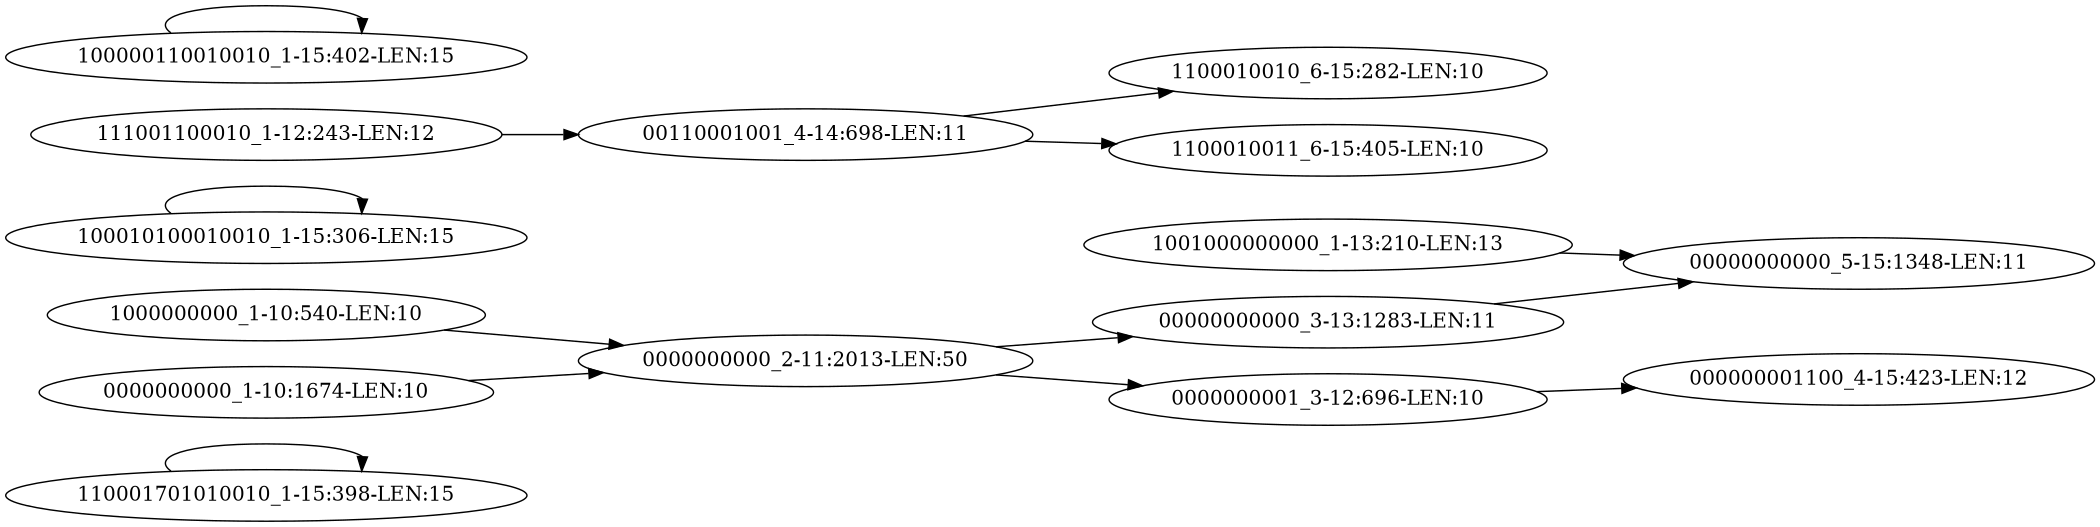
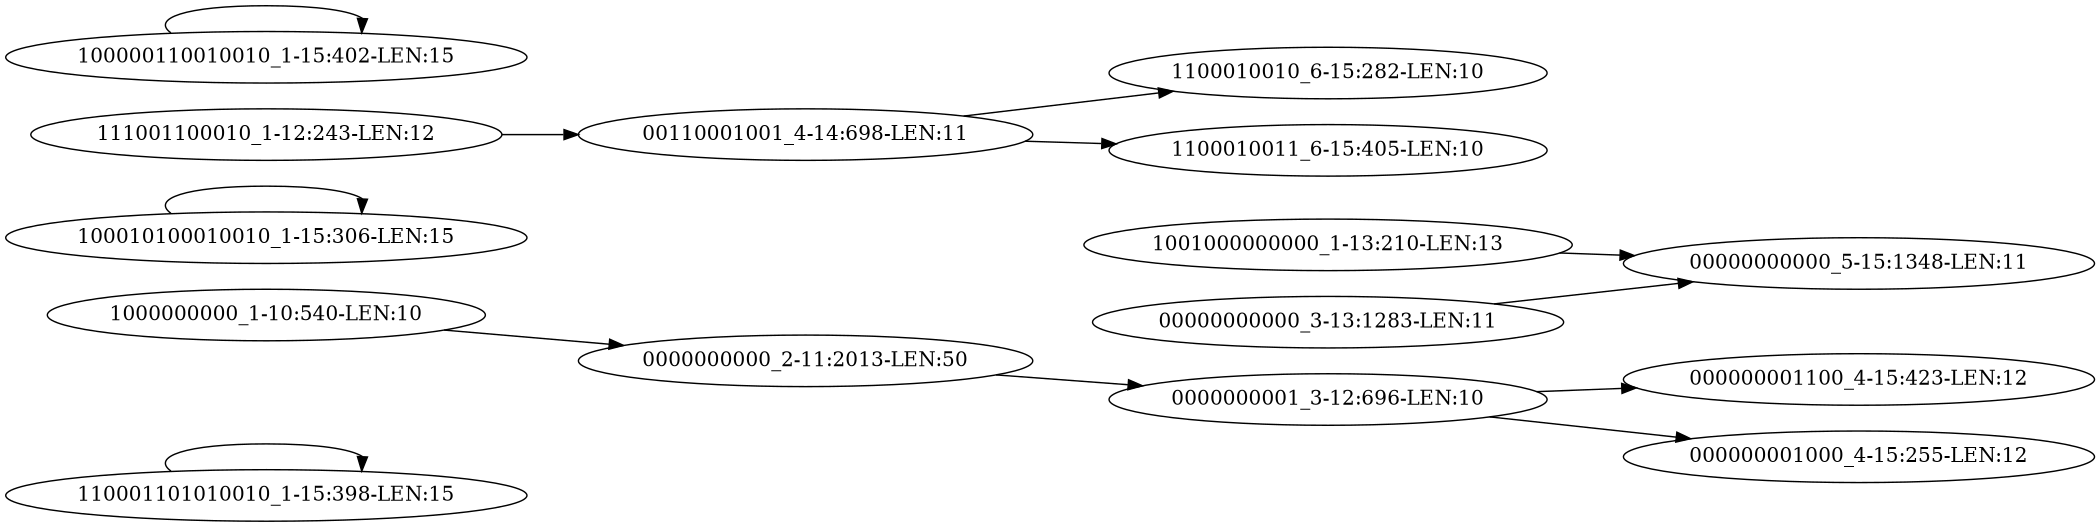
(1057, 342) -> none
(266, 392) -> none
none -> (1859, 457)
(266, 495) -> (266, 495)
